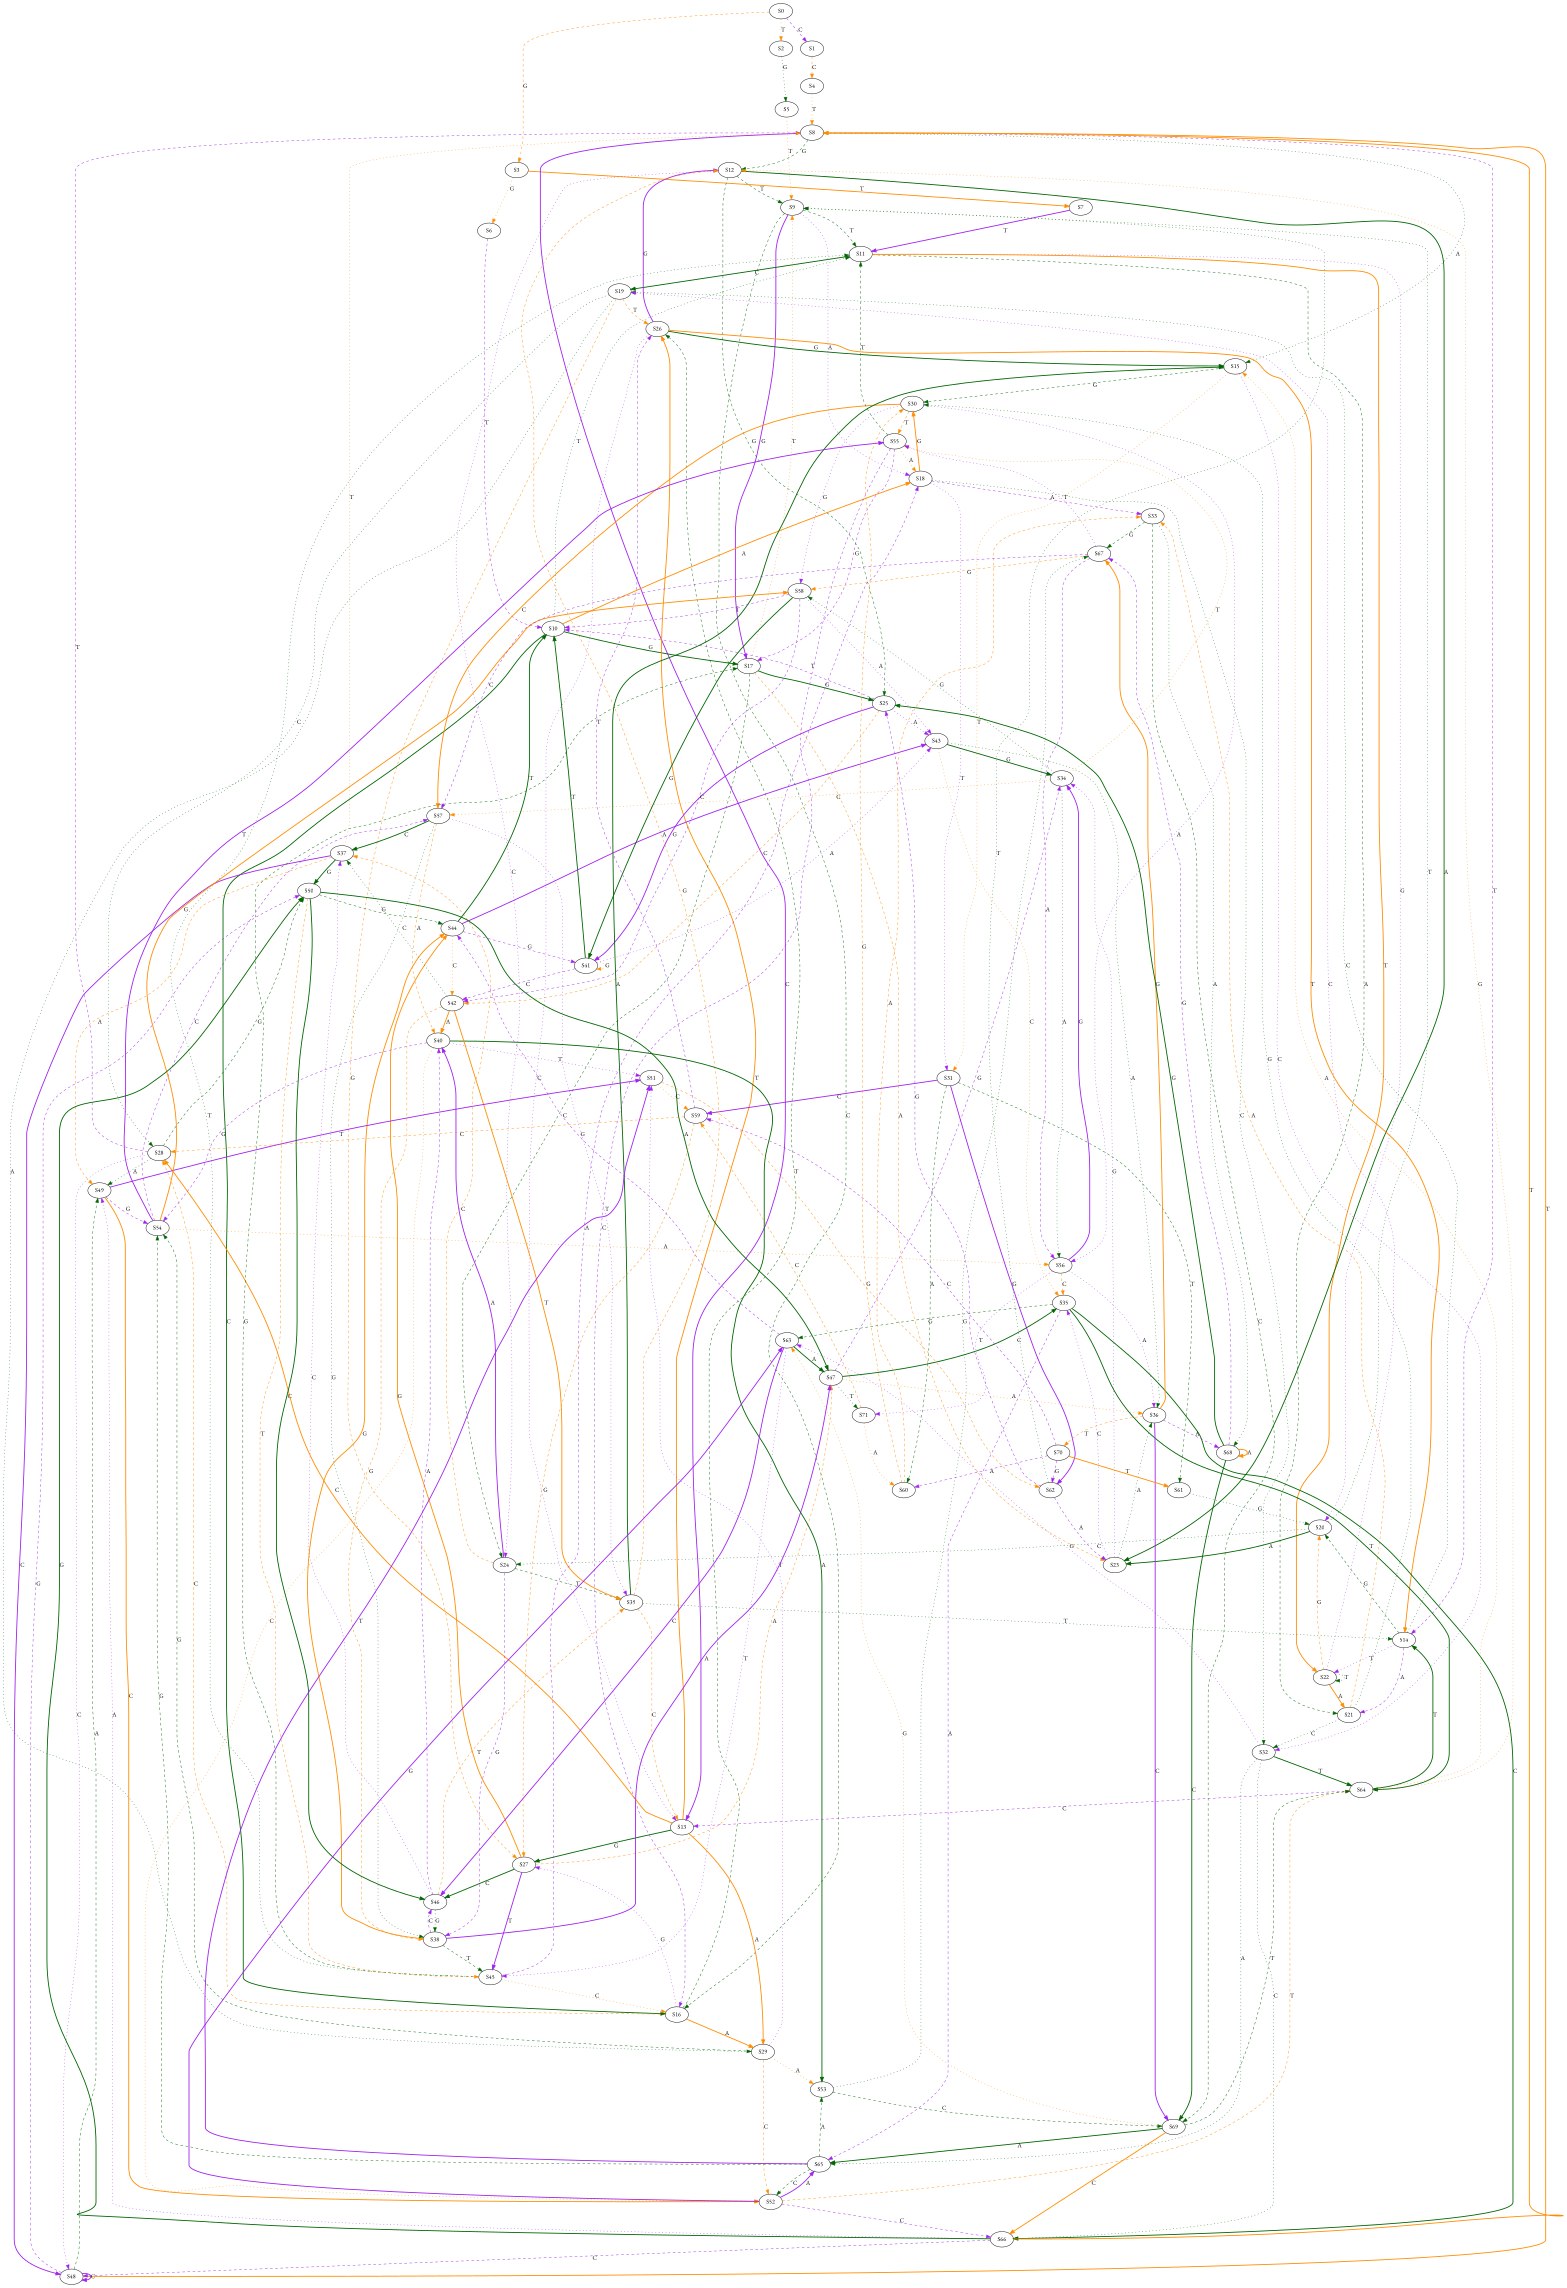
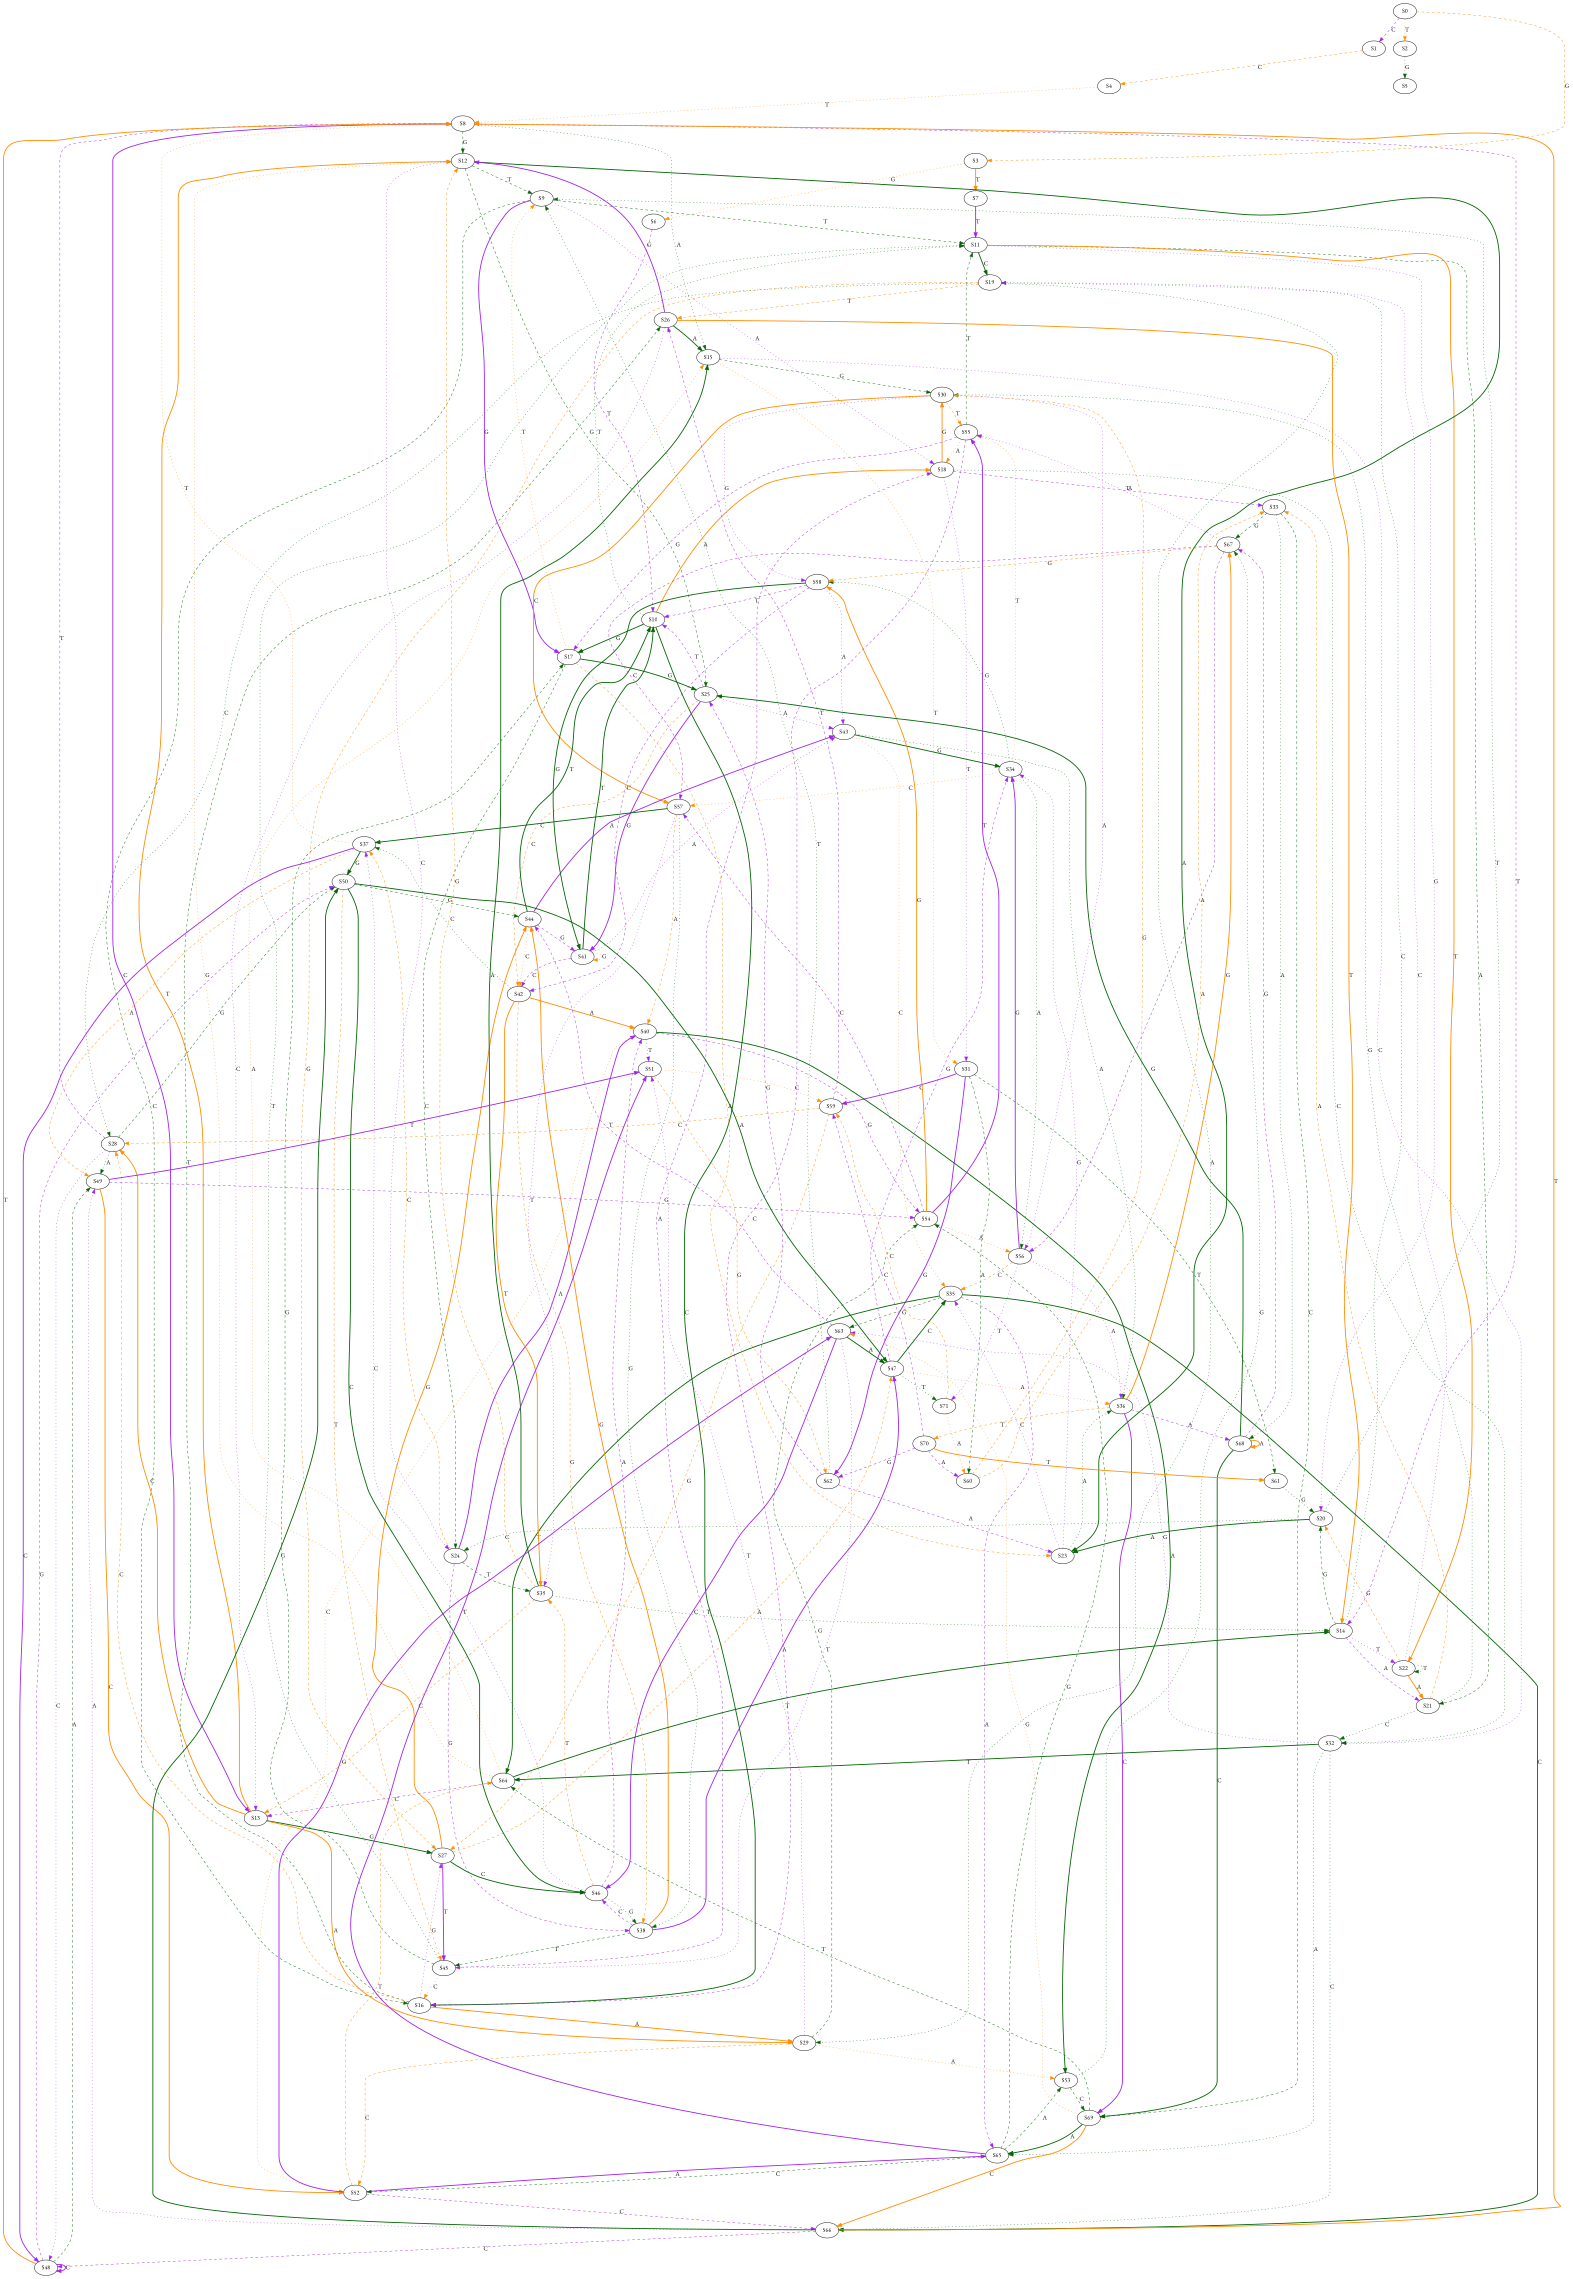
(788, 154) -> none
(816, 348) -> (695, 339)
(754, 1077) -> (141, 871)
(583, 1134) -> (611, 1125)
